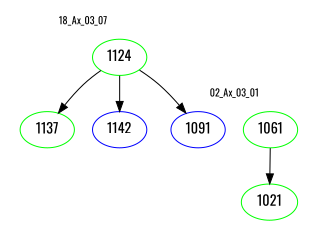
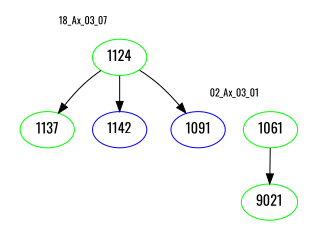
(269, 202) -> (269, 202)
